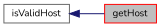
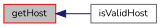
(92, 14) -> (78, 14)
